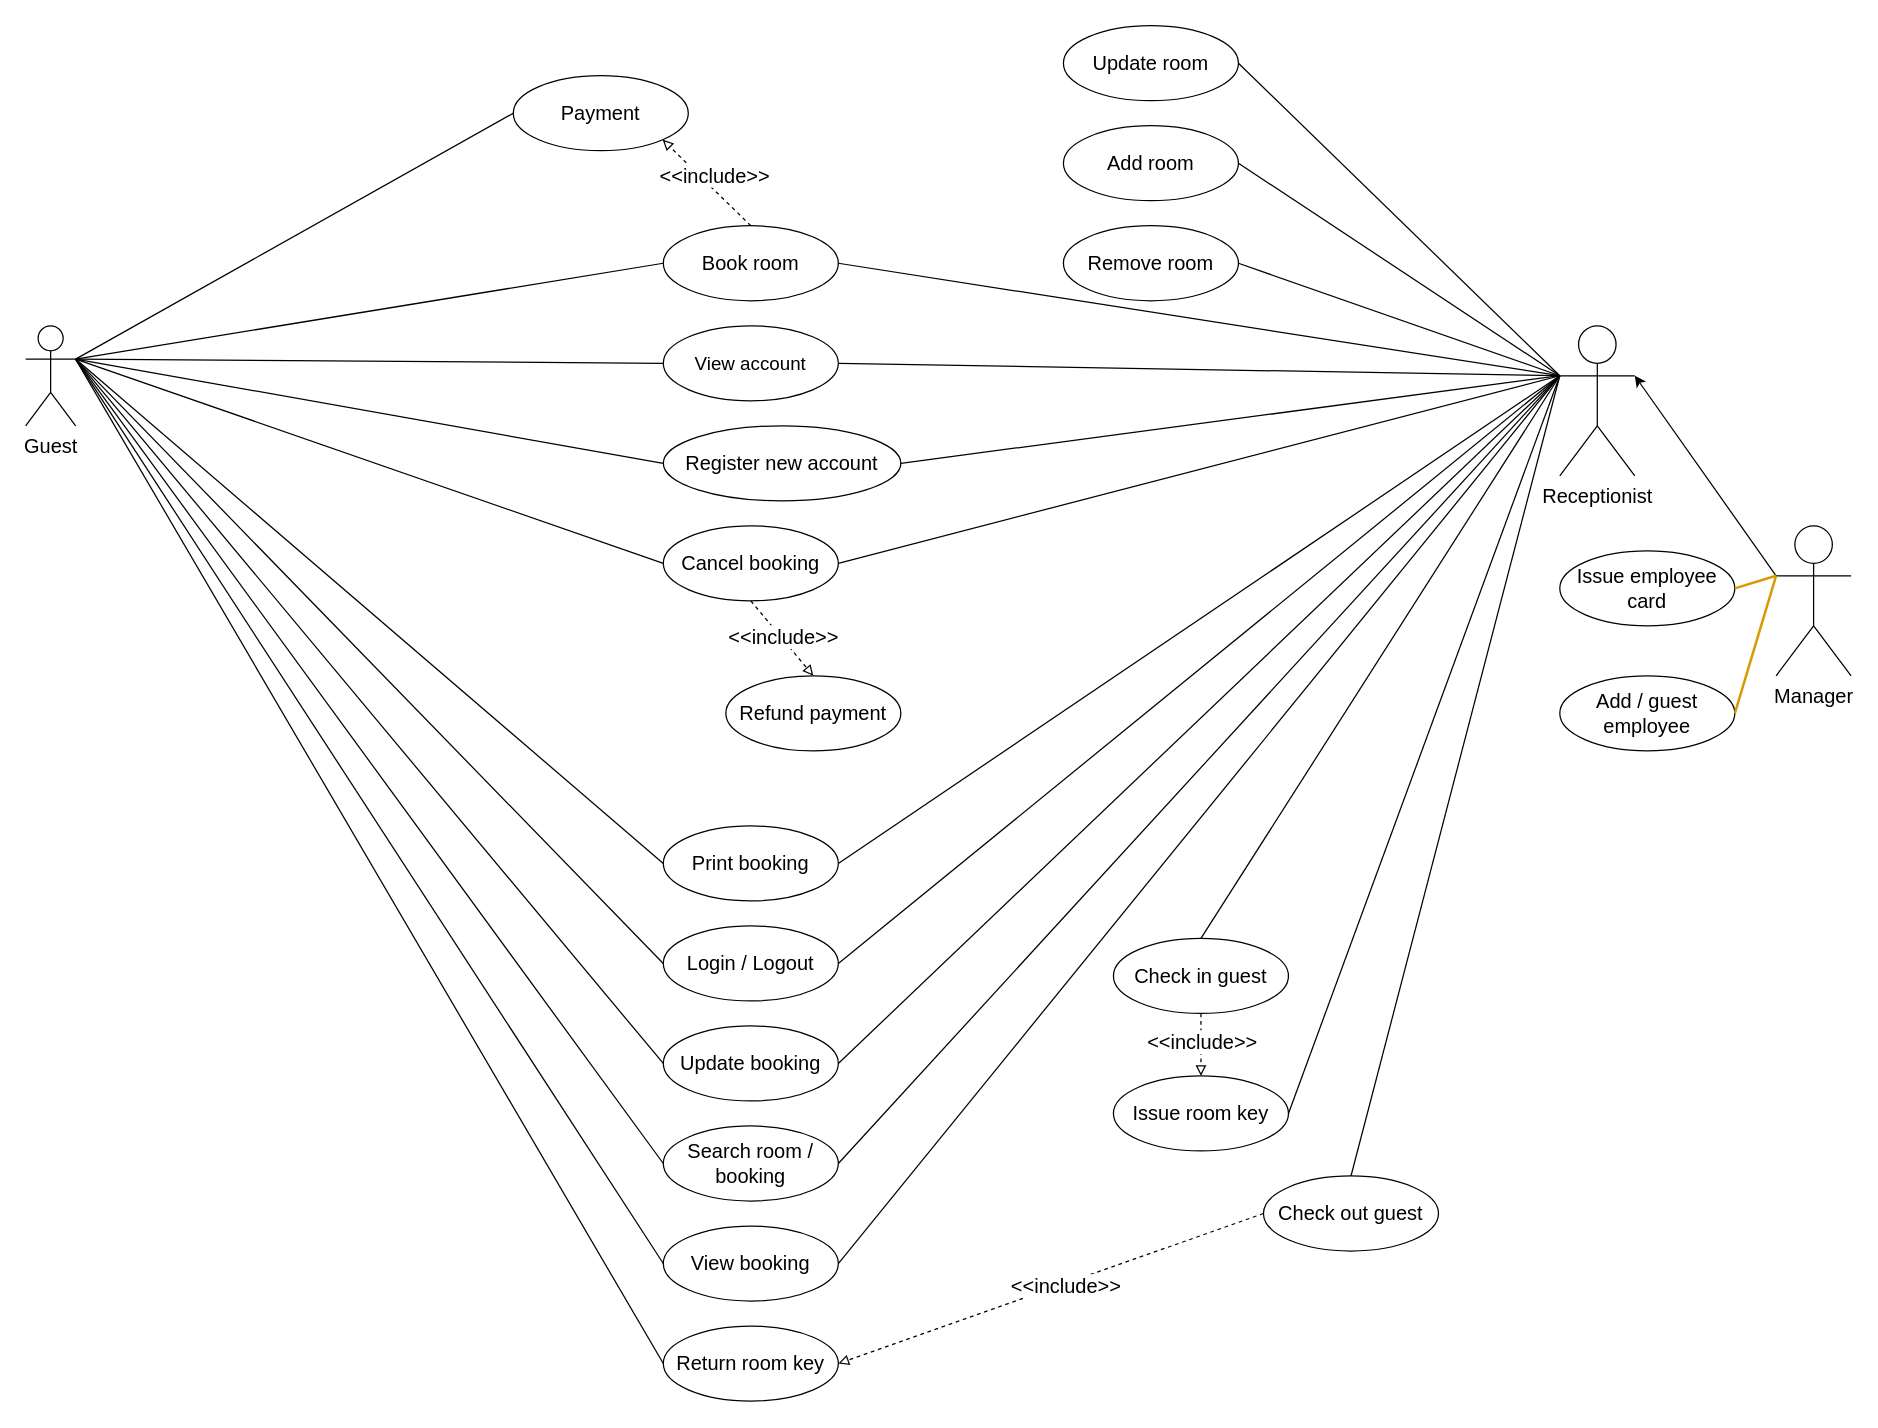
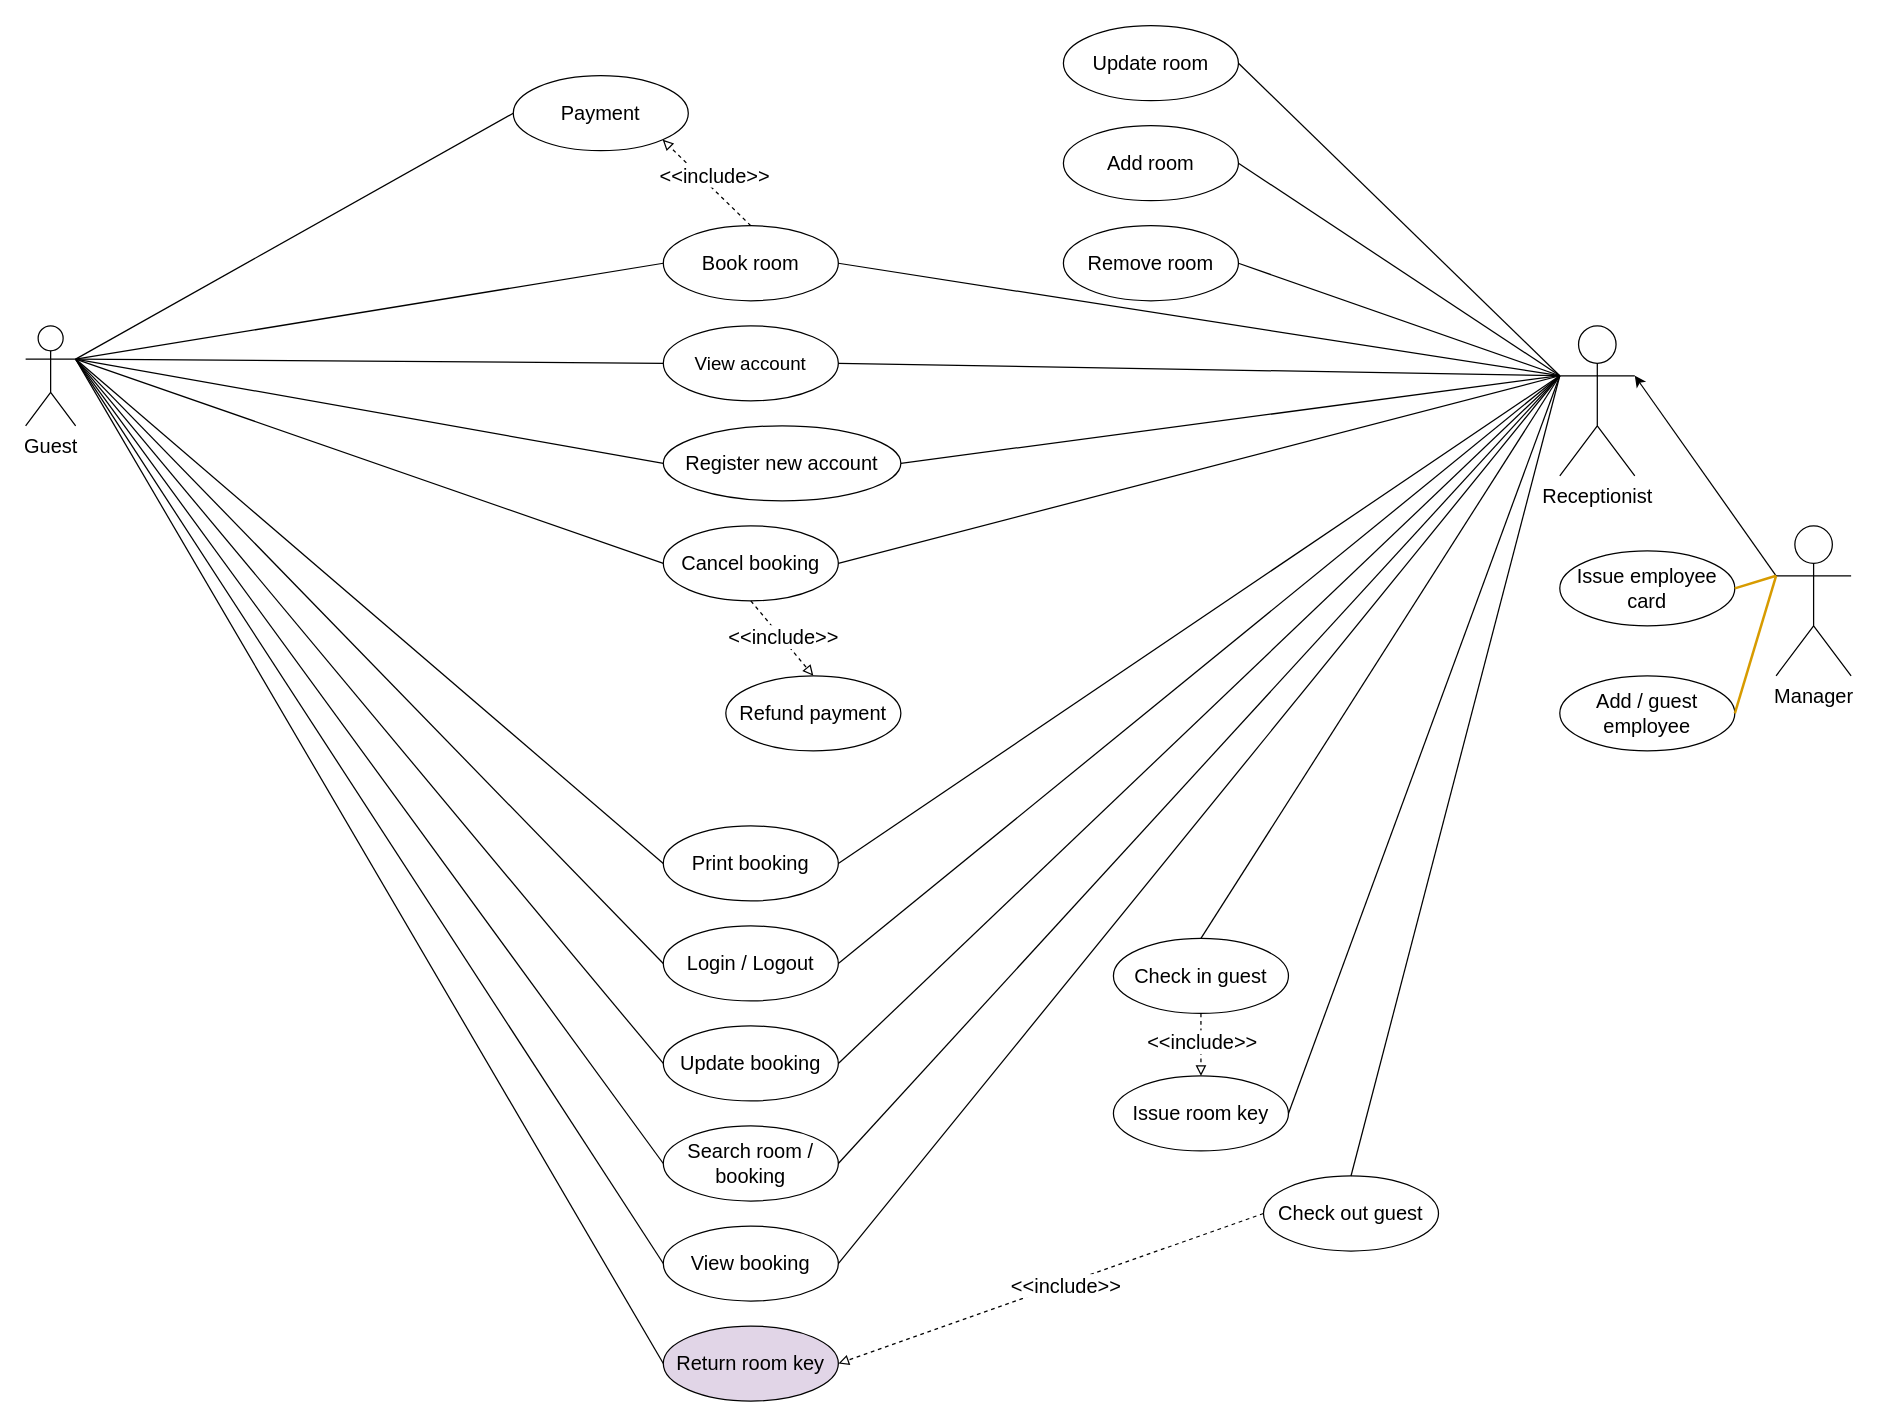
(751, 1363) -> (751, 1363)
